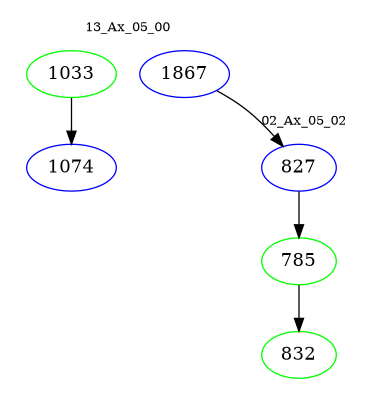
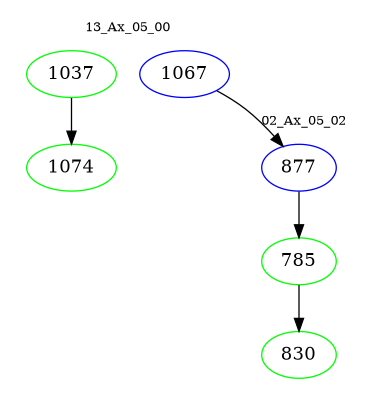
(71, 74) -> (71, 74)
(185, 74) -> (185, 74)
(71, 168) -> (71, 168)
(299, 168) -> (299, 168)
(299, 355) -> (299, 355)
